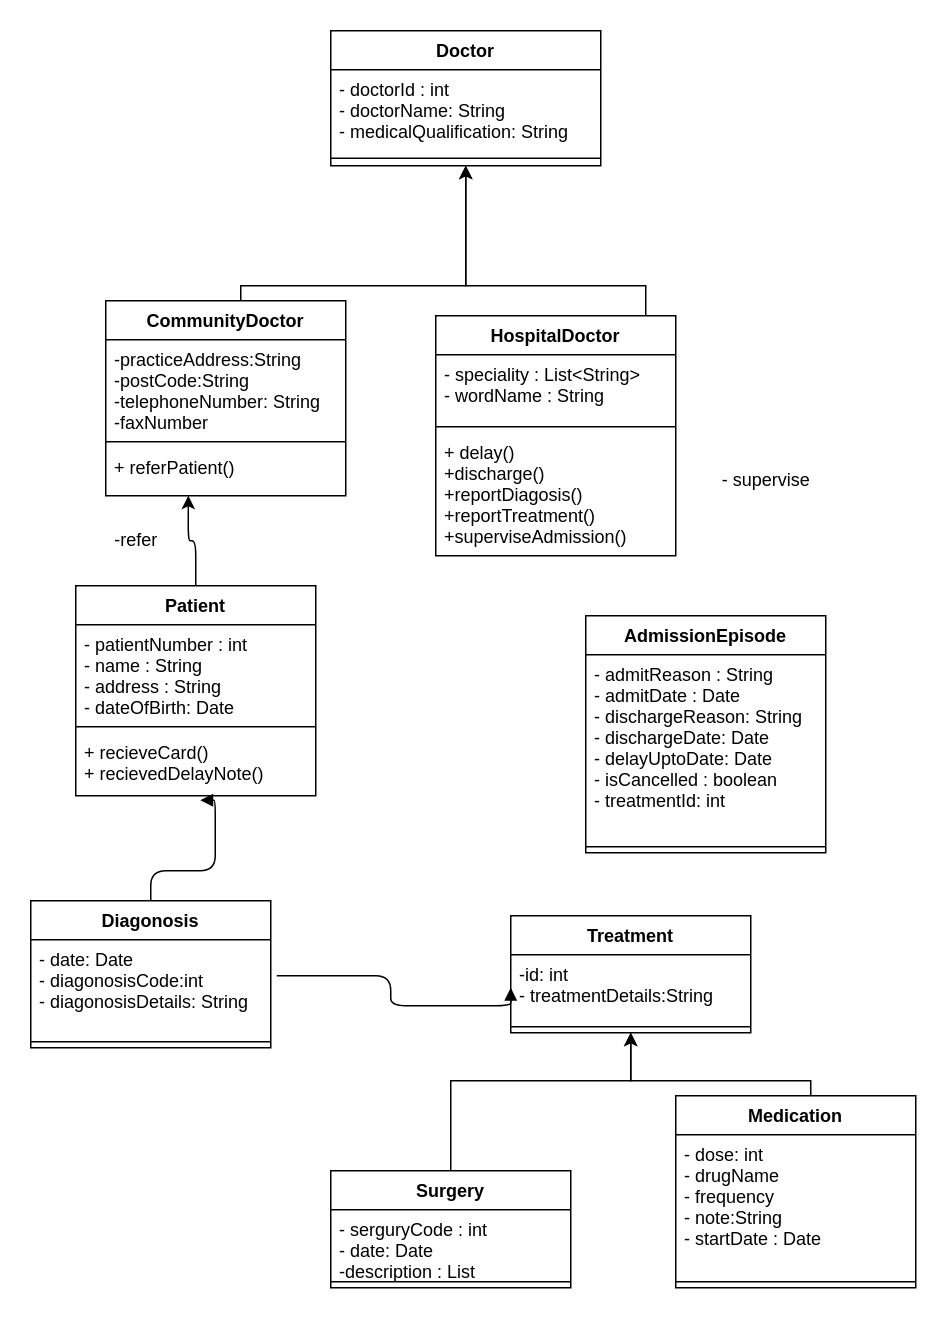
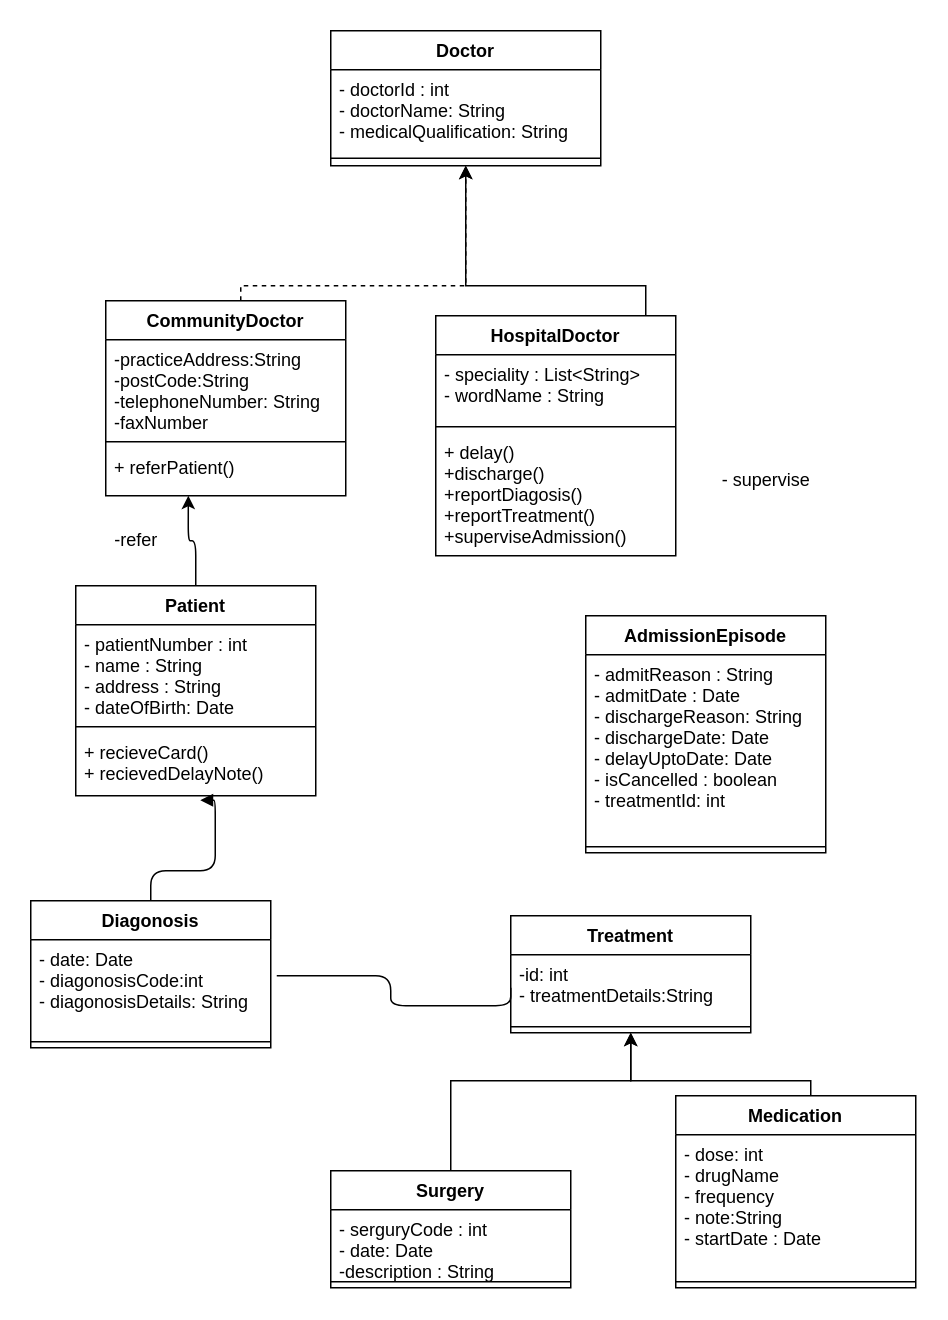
(347, 286) -> (347, 286)
(503, 1005) -> (504, 1005)
(423, 1230) -> (423, 1230)
